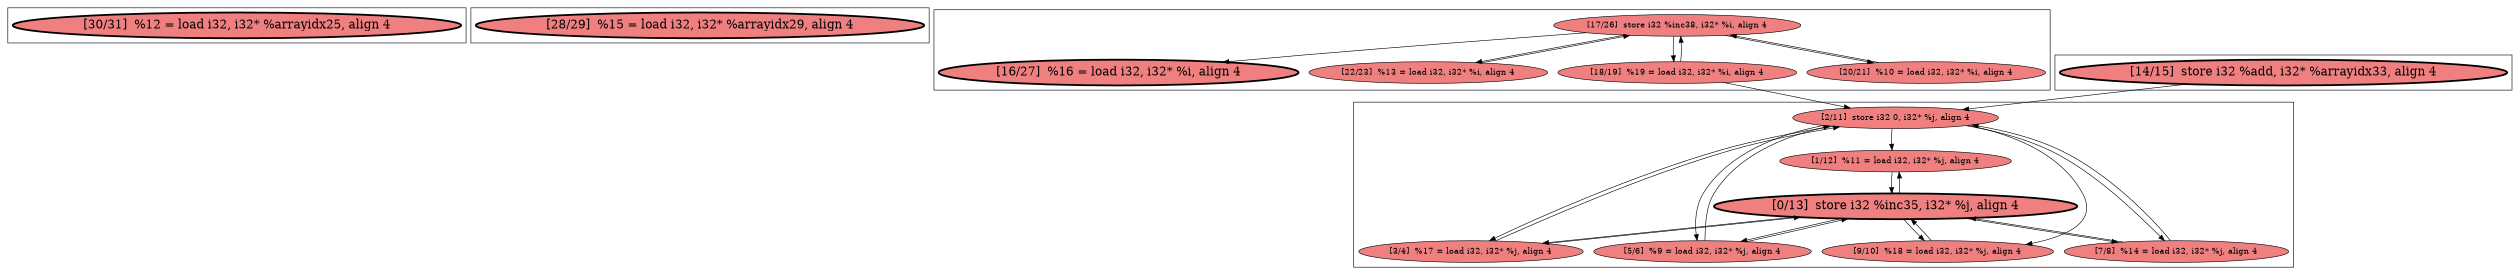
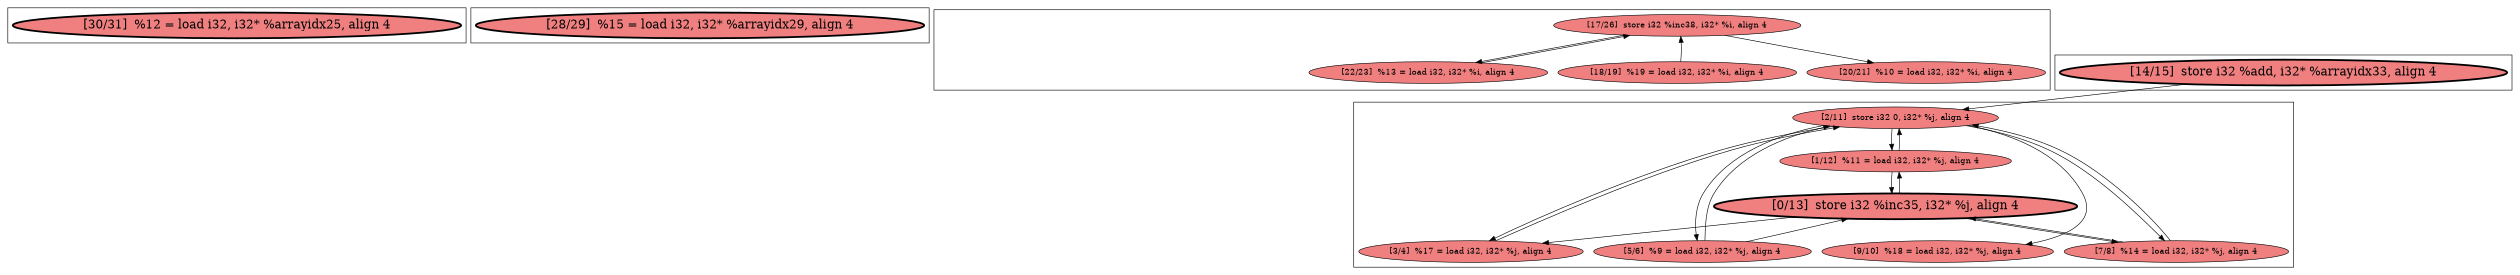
(1673, 46) -> none
(1808, 49) -> none
(1119, 73) -> none
(1784, 95) -> (1900, 143)
(1912, 228) -> none
(1794, 229) -> none
(1670, 231) -> none
(1923, 232) -> none
